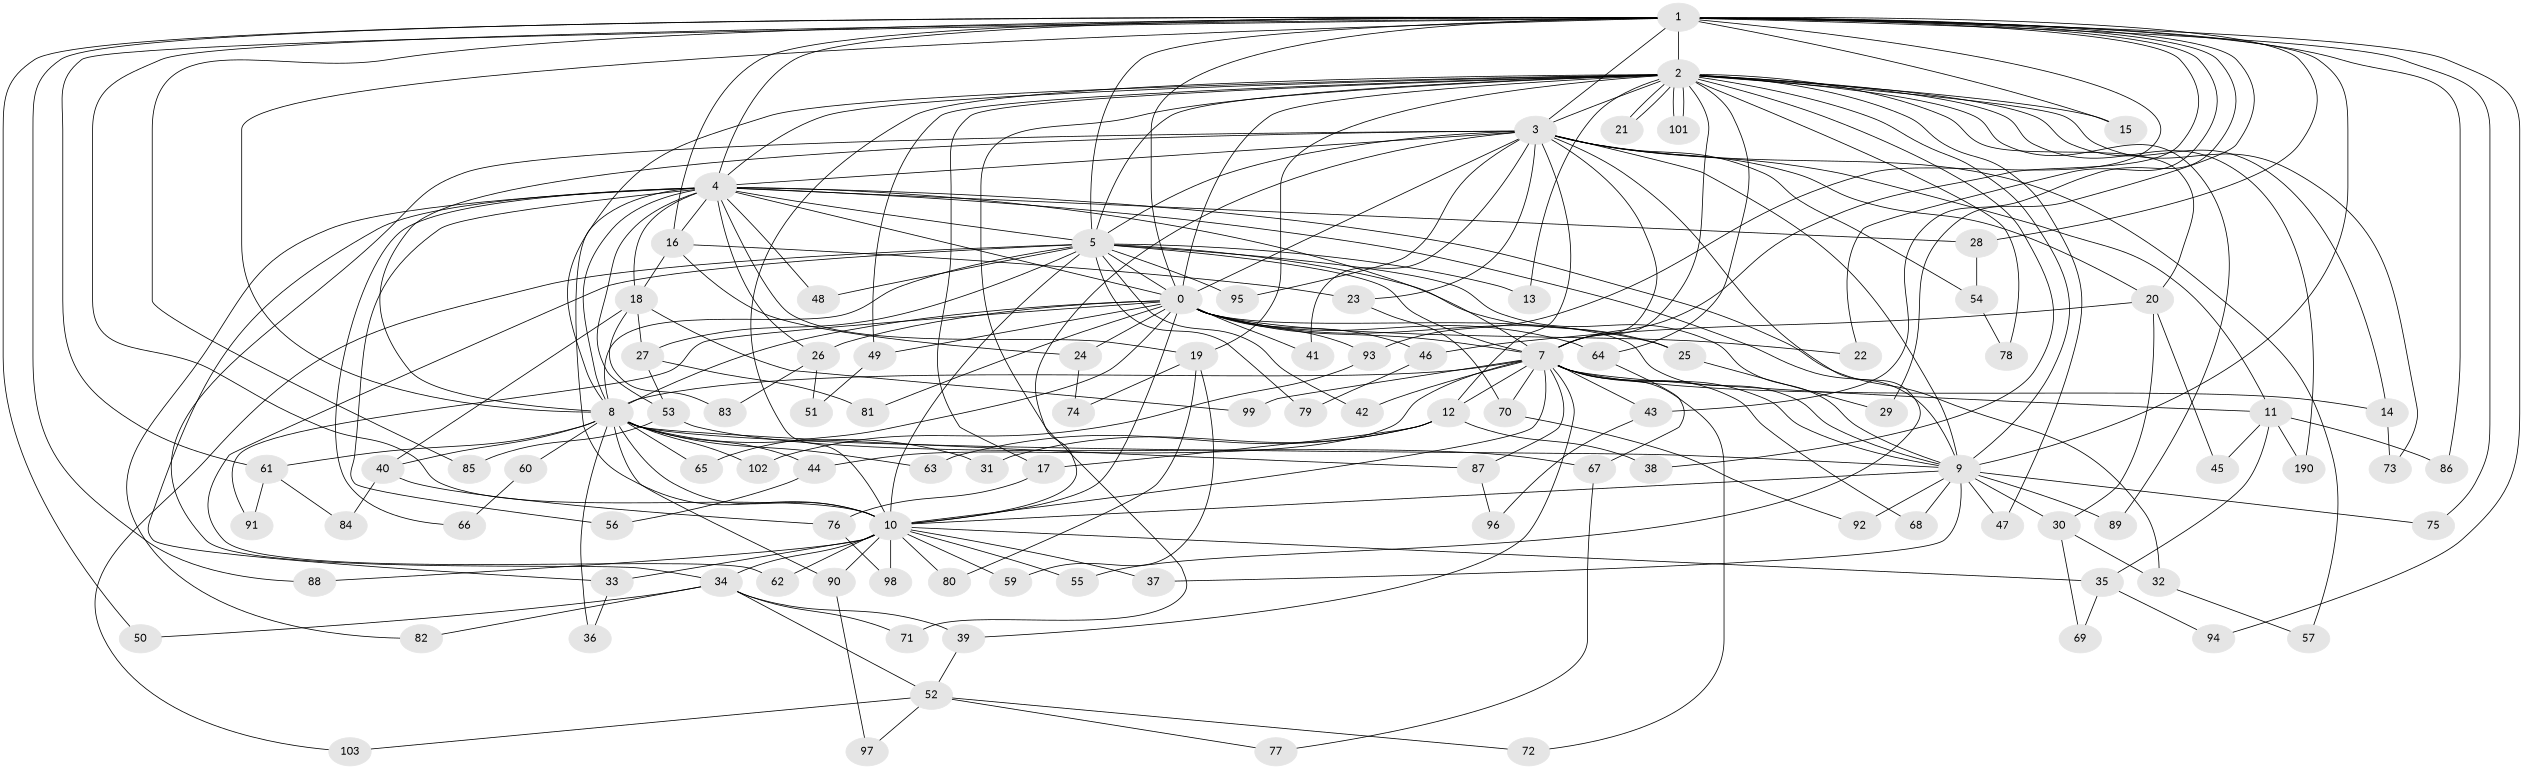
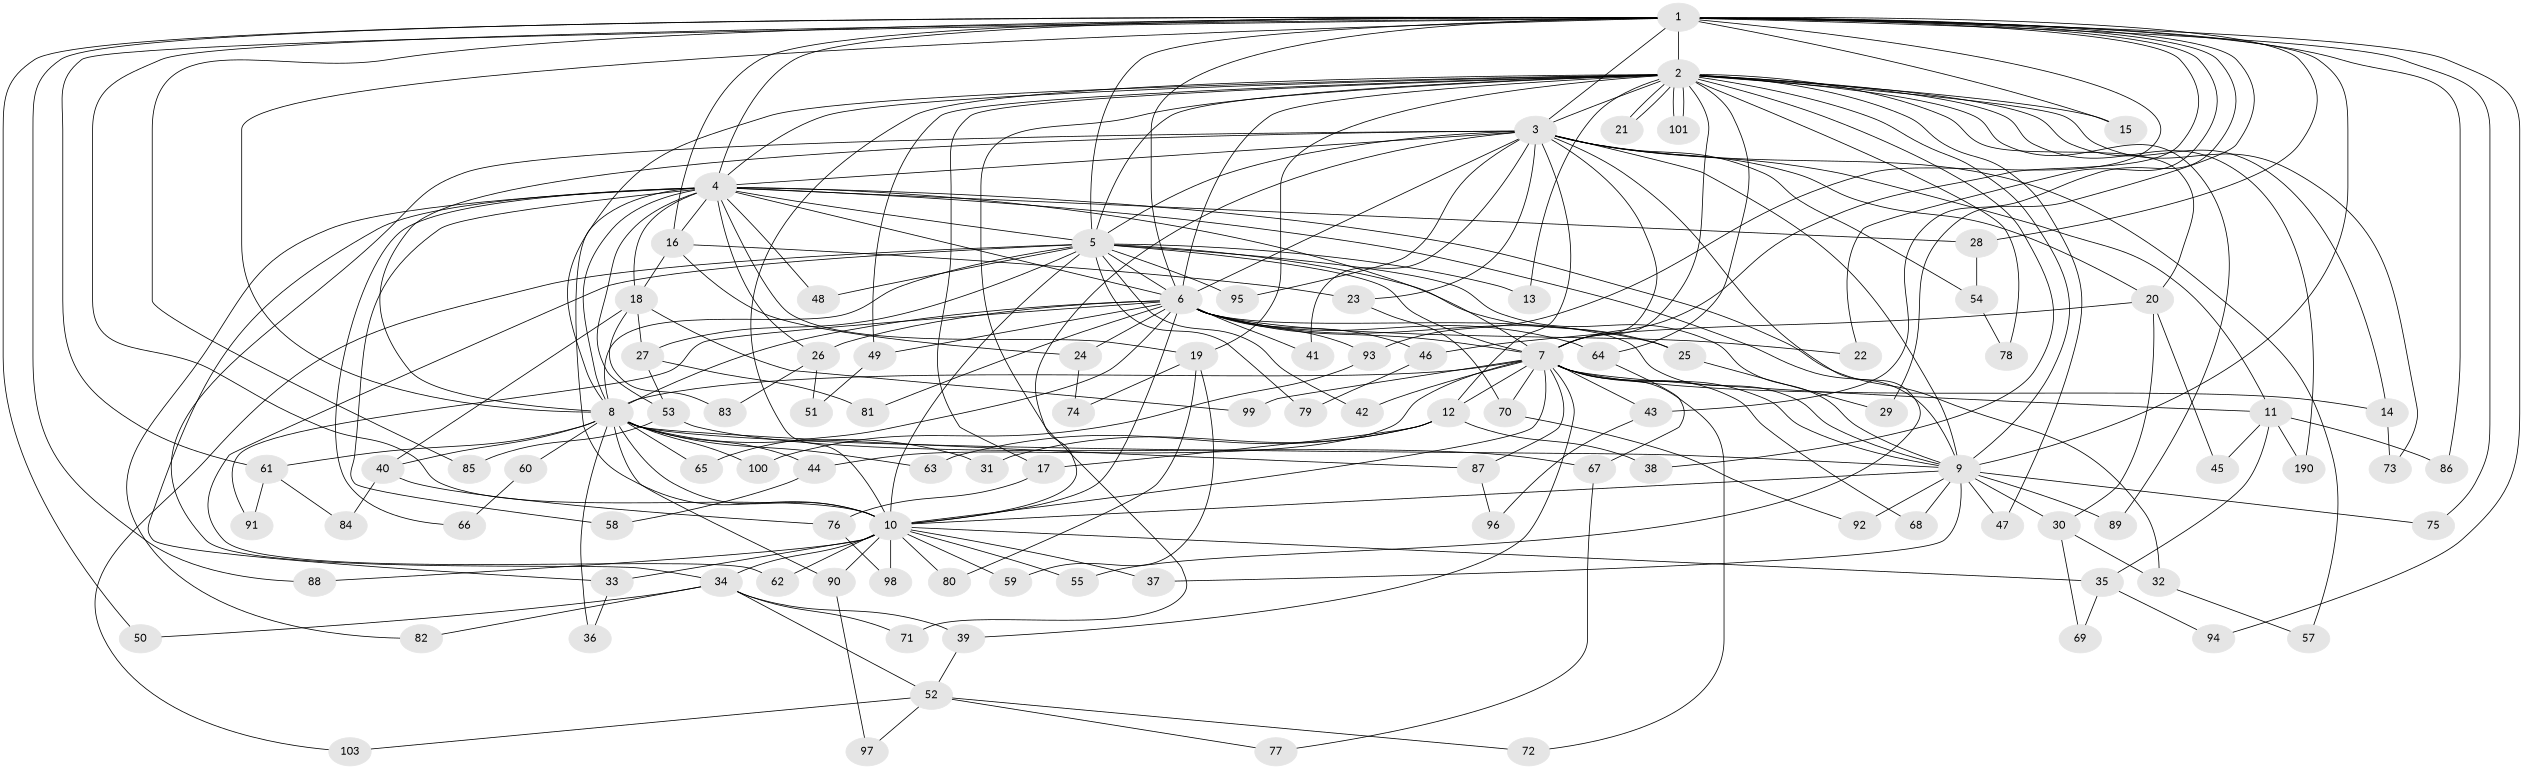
(1181, 300) -> (1181, 300)
(758, 469) -> (758, 469)
(612, 526) -> (612, 526)
